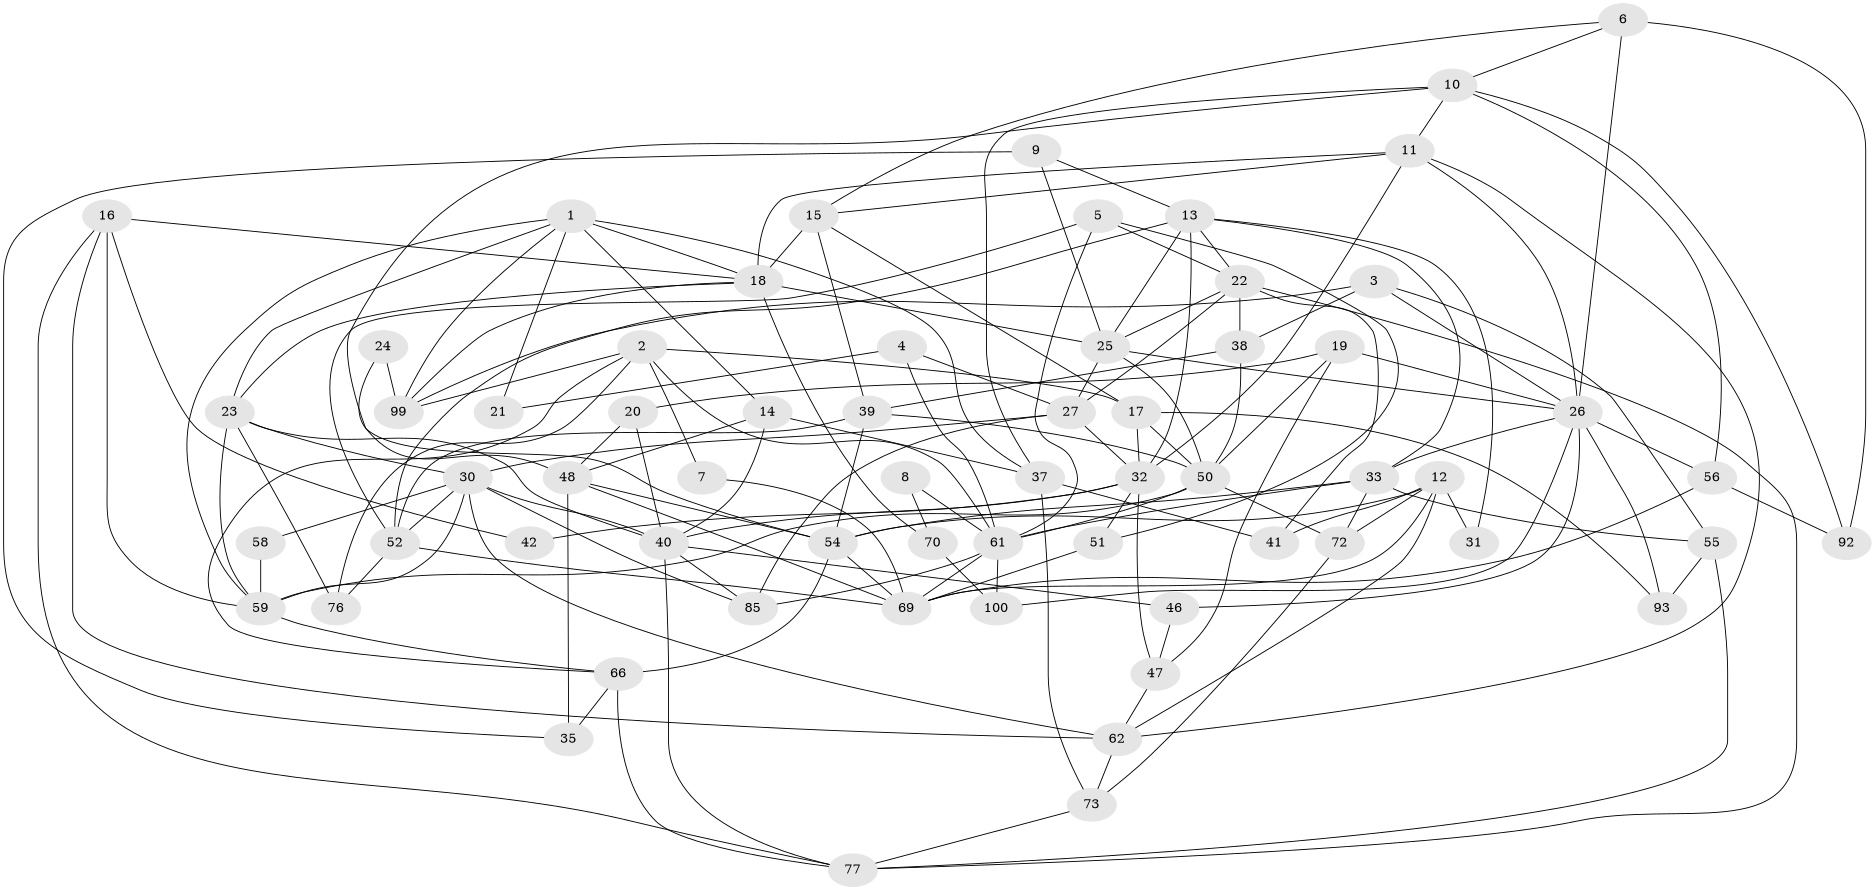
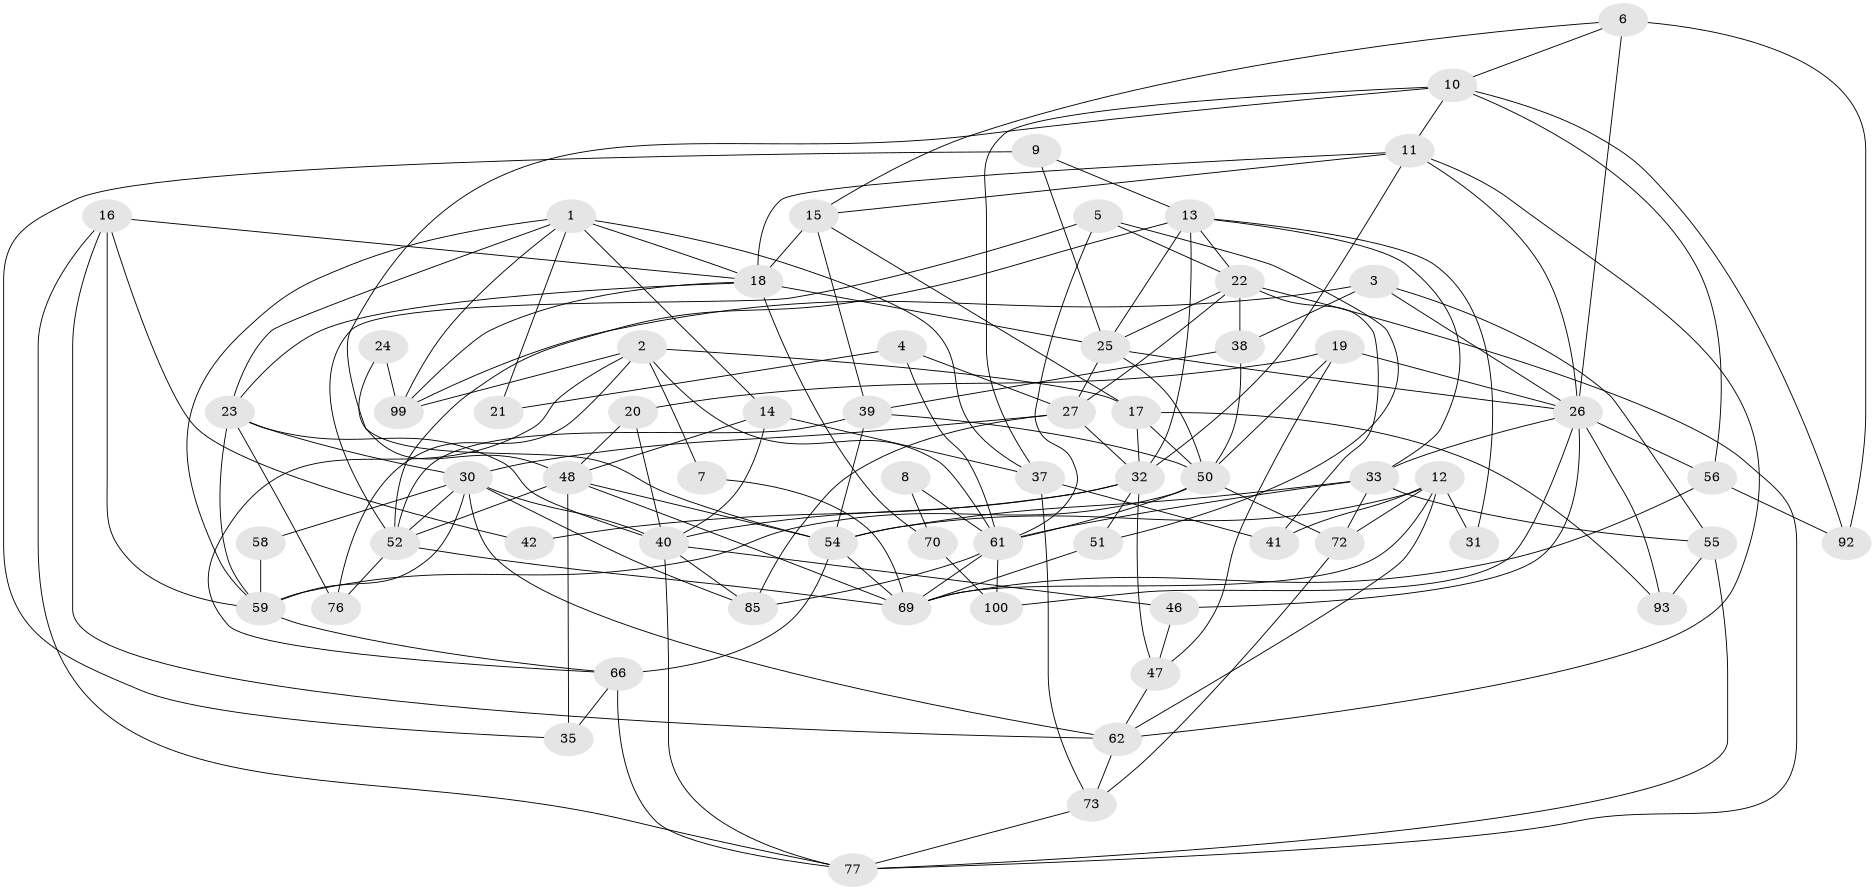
none -> (481, 511)
